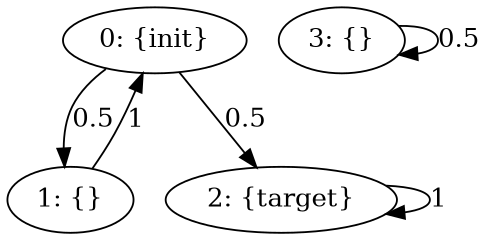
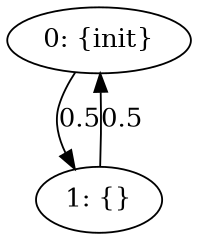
(342, 40) -> none
(136, 120) -> (122, 120)
(281, 200) -> none
